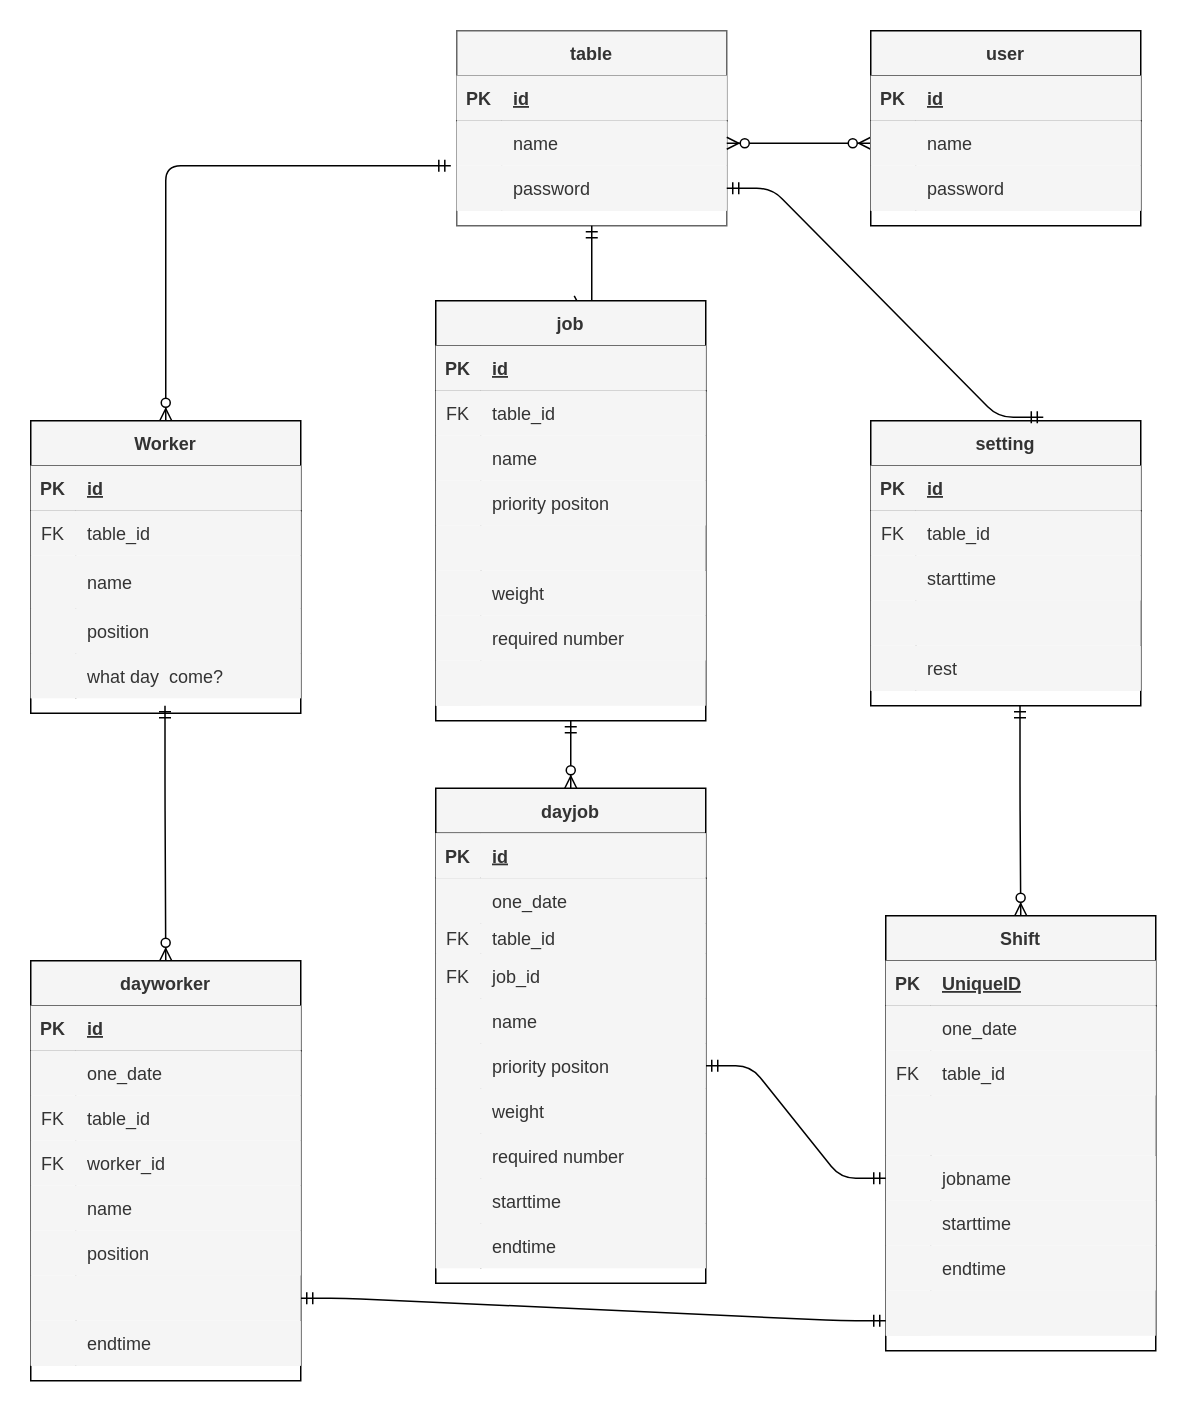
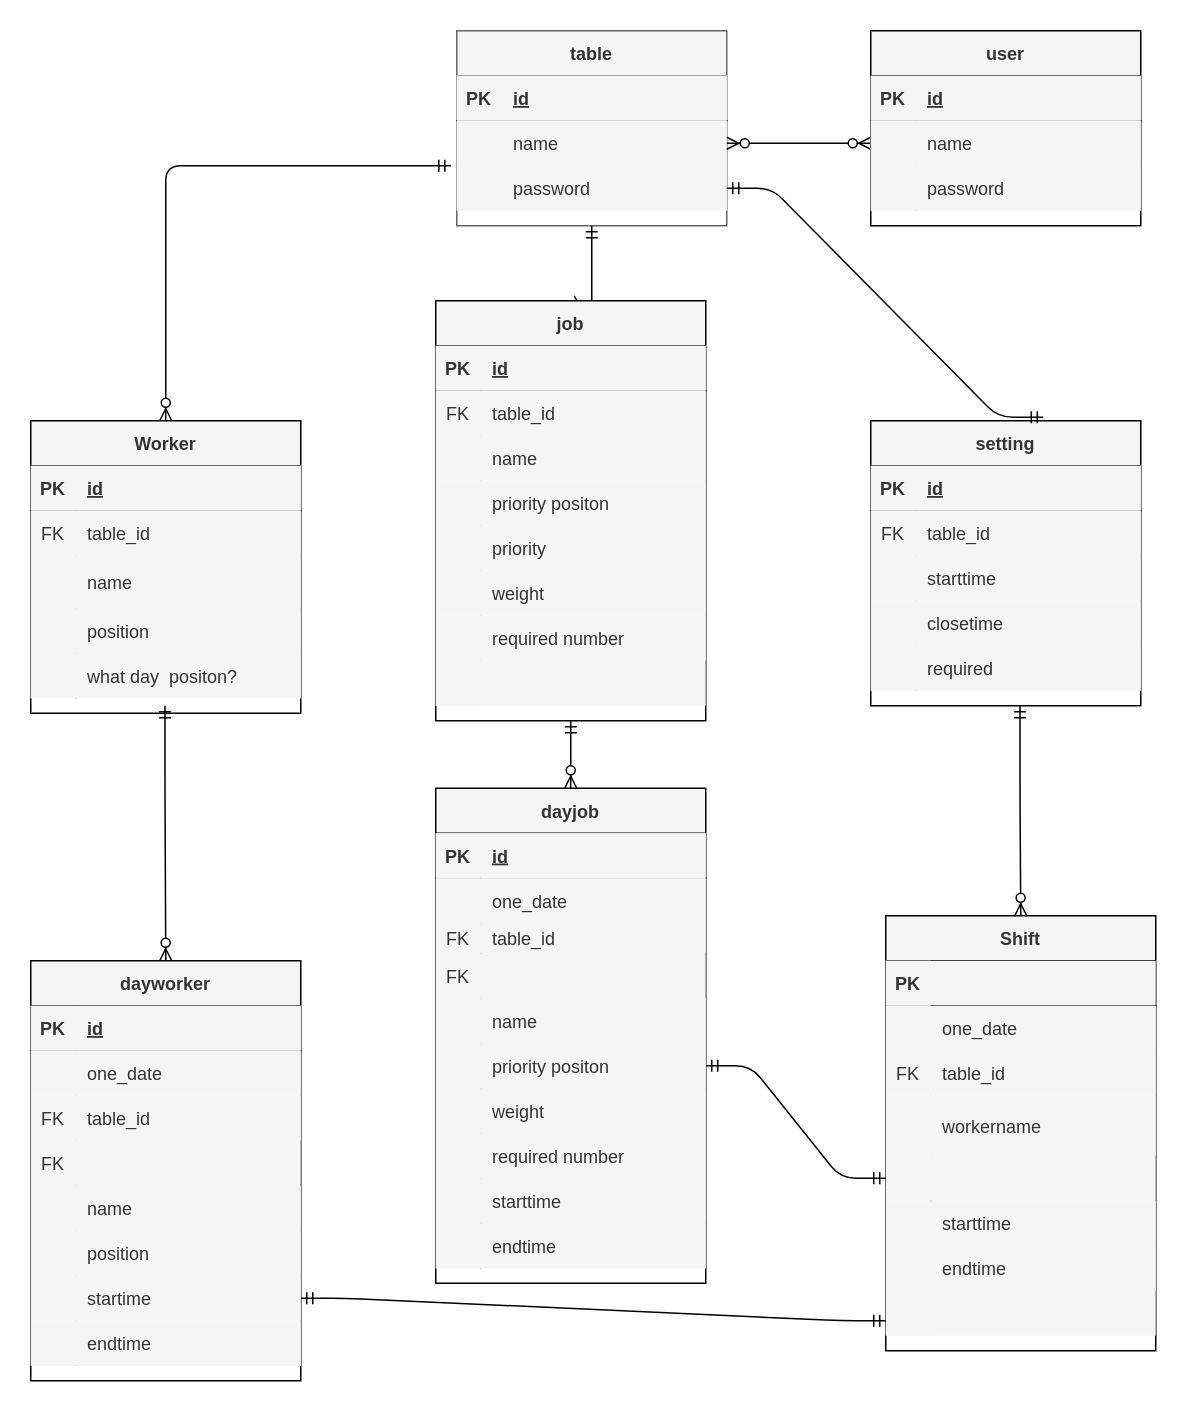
none -> (593, 548)
none -> (1028, 623)
(947, 669) -> (965, 669)
(158, 677) -> (171, 677)
(593, 976) -> none
(1043, 983) -> none
none -> (1043, 1126)
(188, 1163) -> none
(1043, 1178) -> none
none -> (188, 1298)
